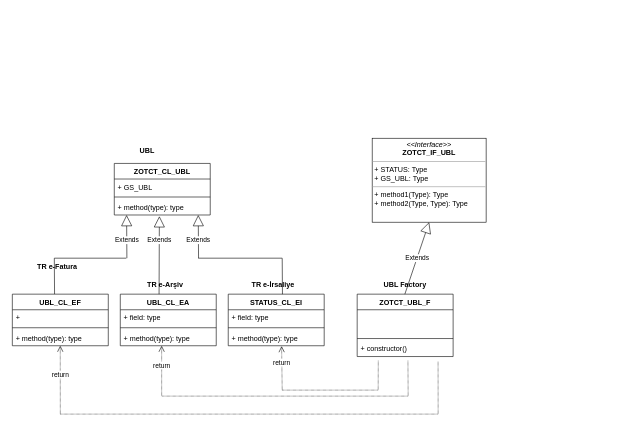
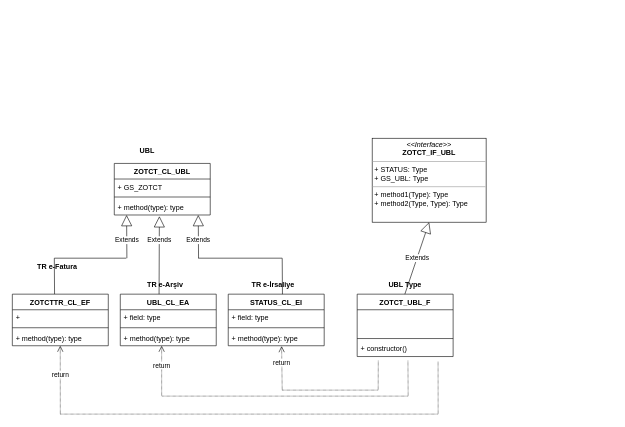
(133, 187) -> (137, 187)
(405, 284) -> (405, 284)
(60, 302) -> (60, 302)
